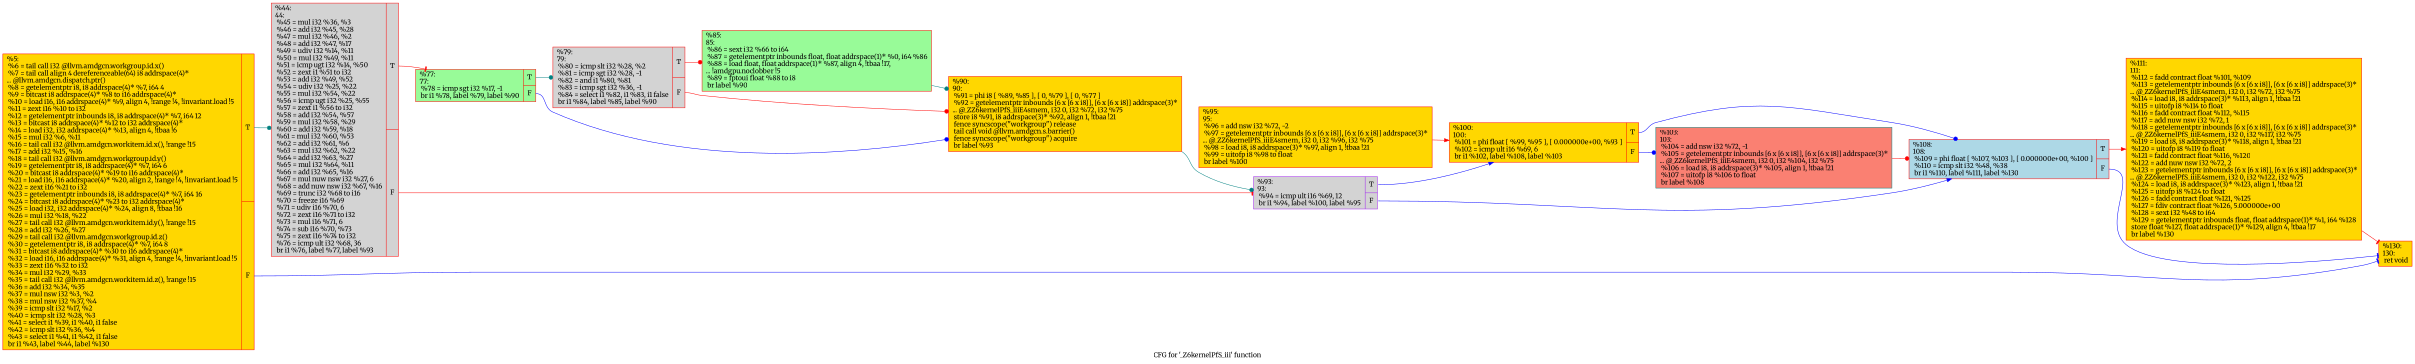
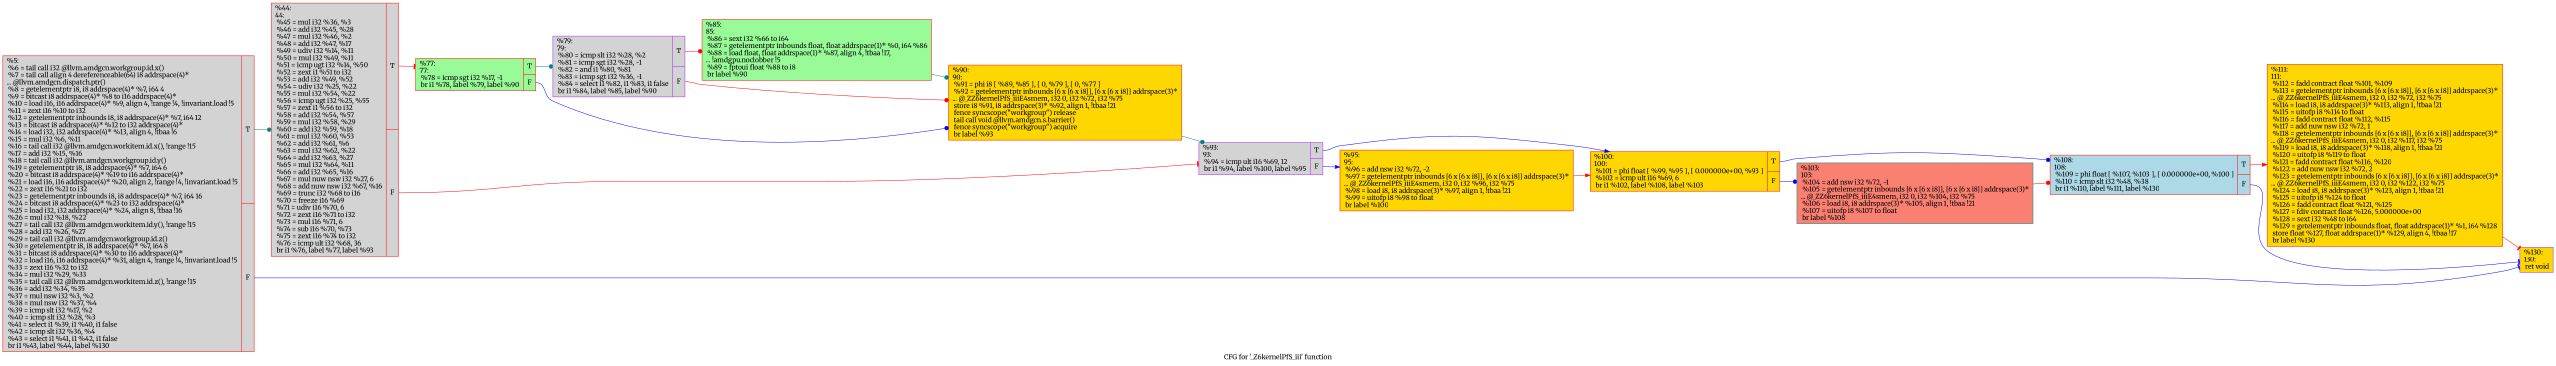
(619, 77) -> (619, 66)
(1708, 175) -> (1849, 211)
(128, 202) -> (128, 204)
(1664, 210) -> (1329, 167)
(2395, 254) -> (2536, 260)
